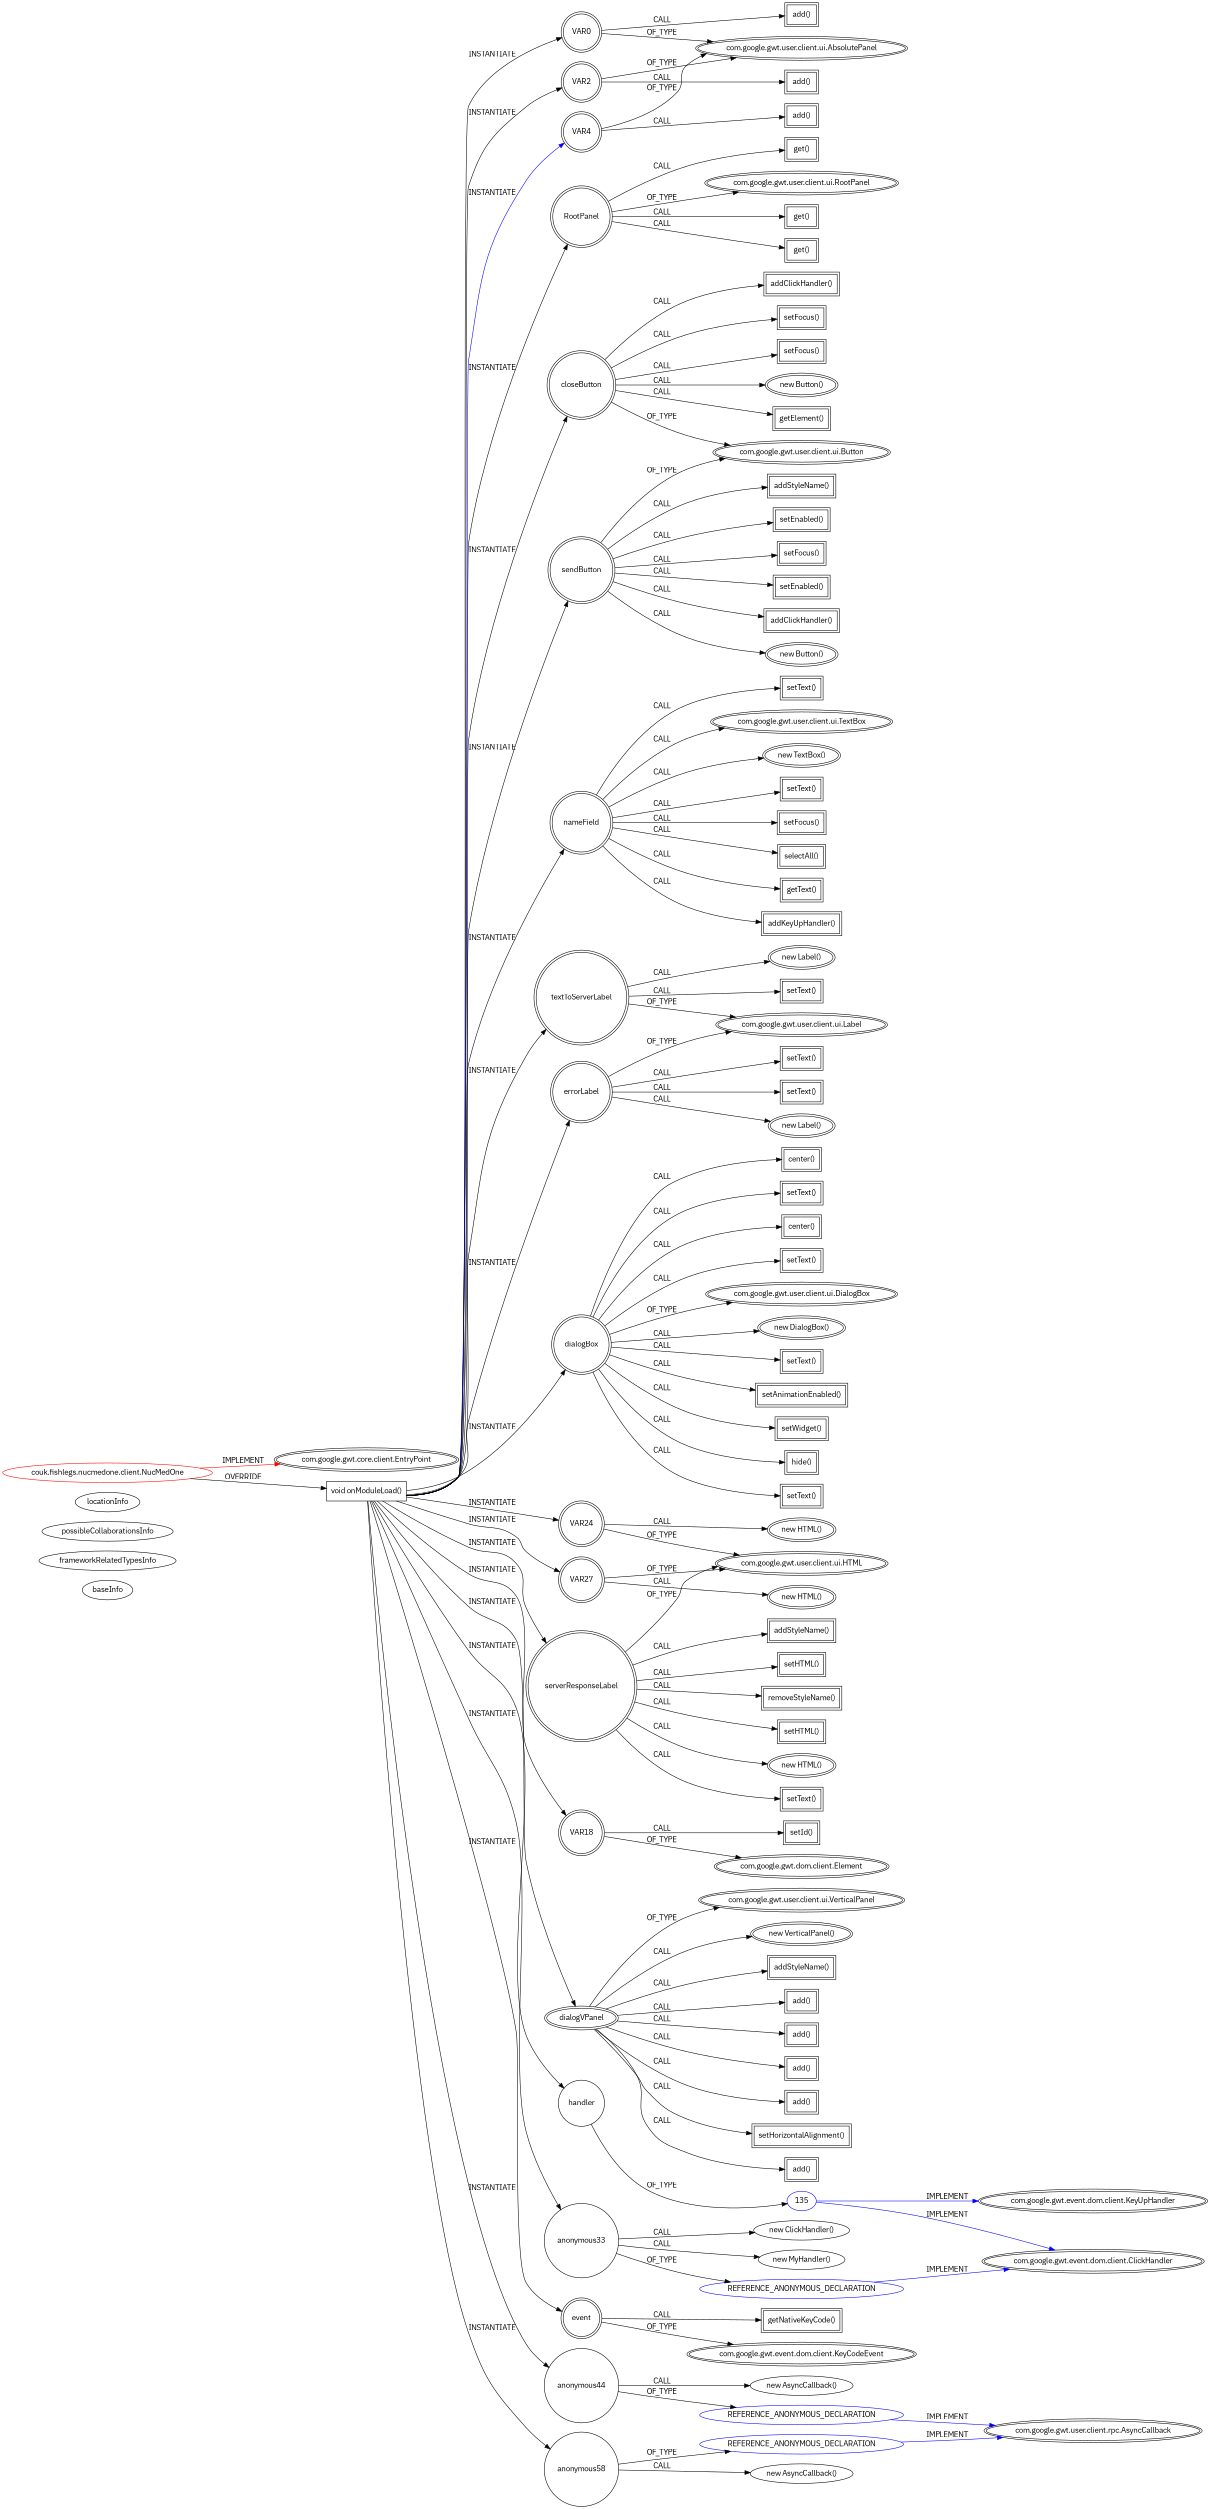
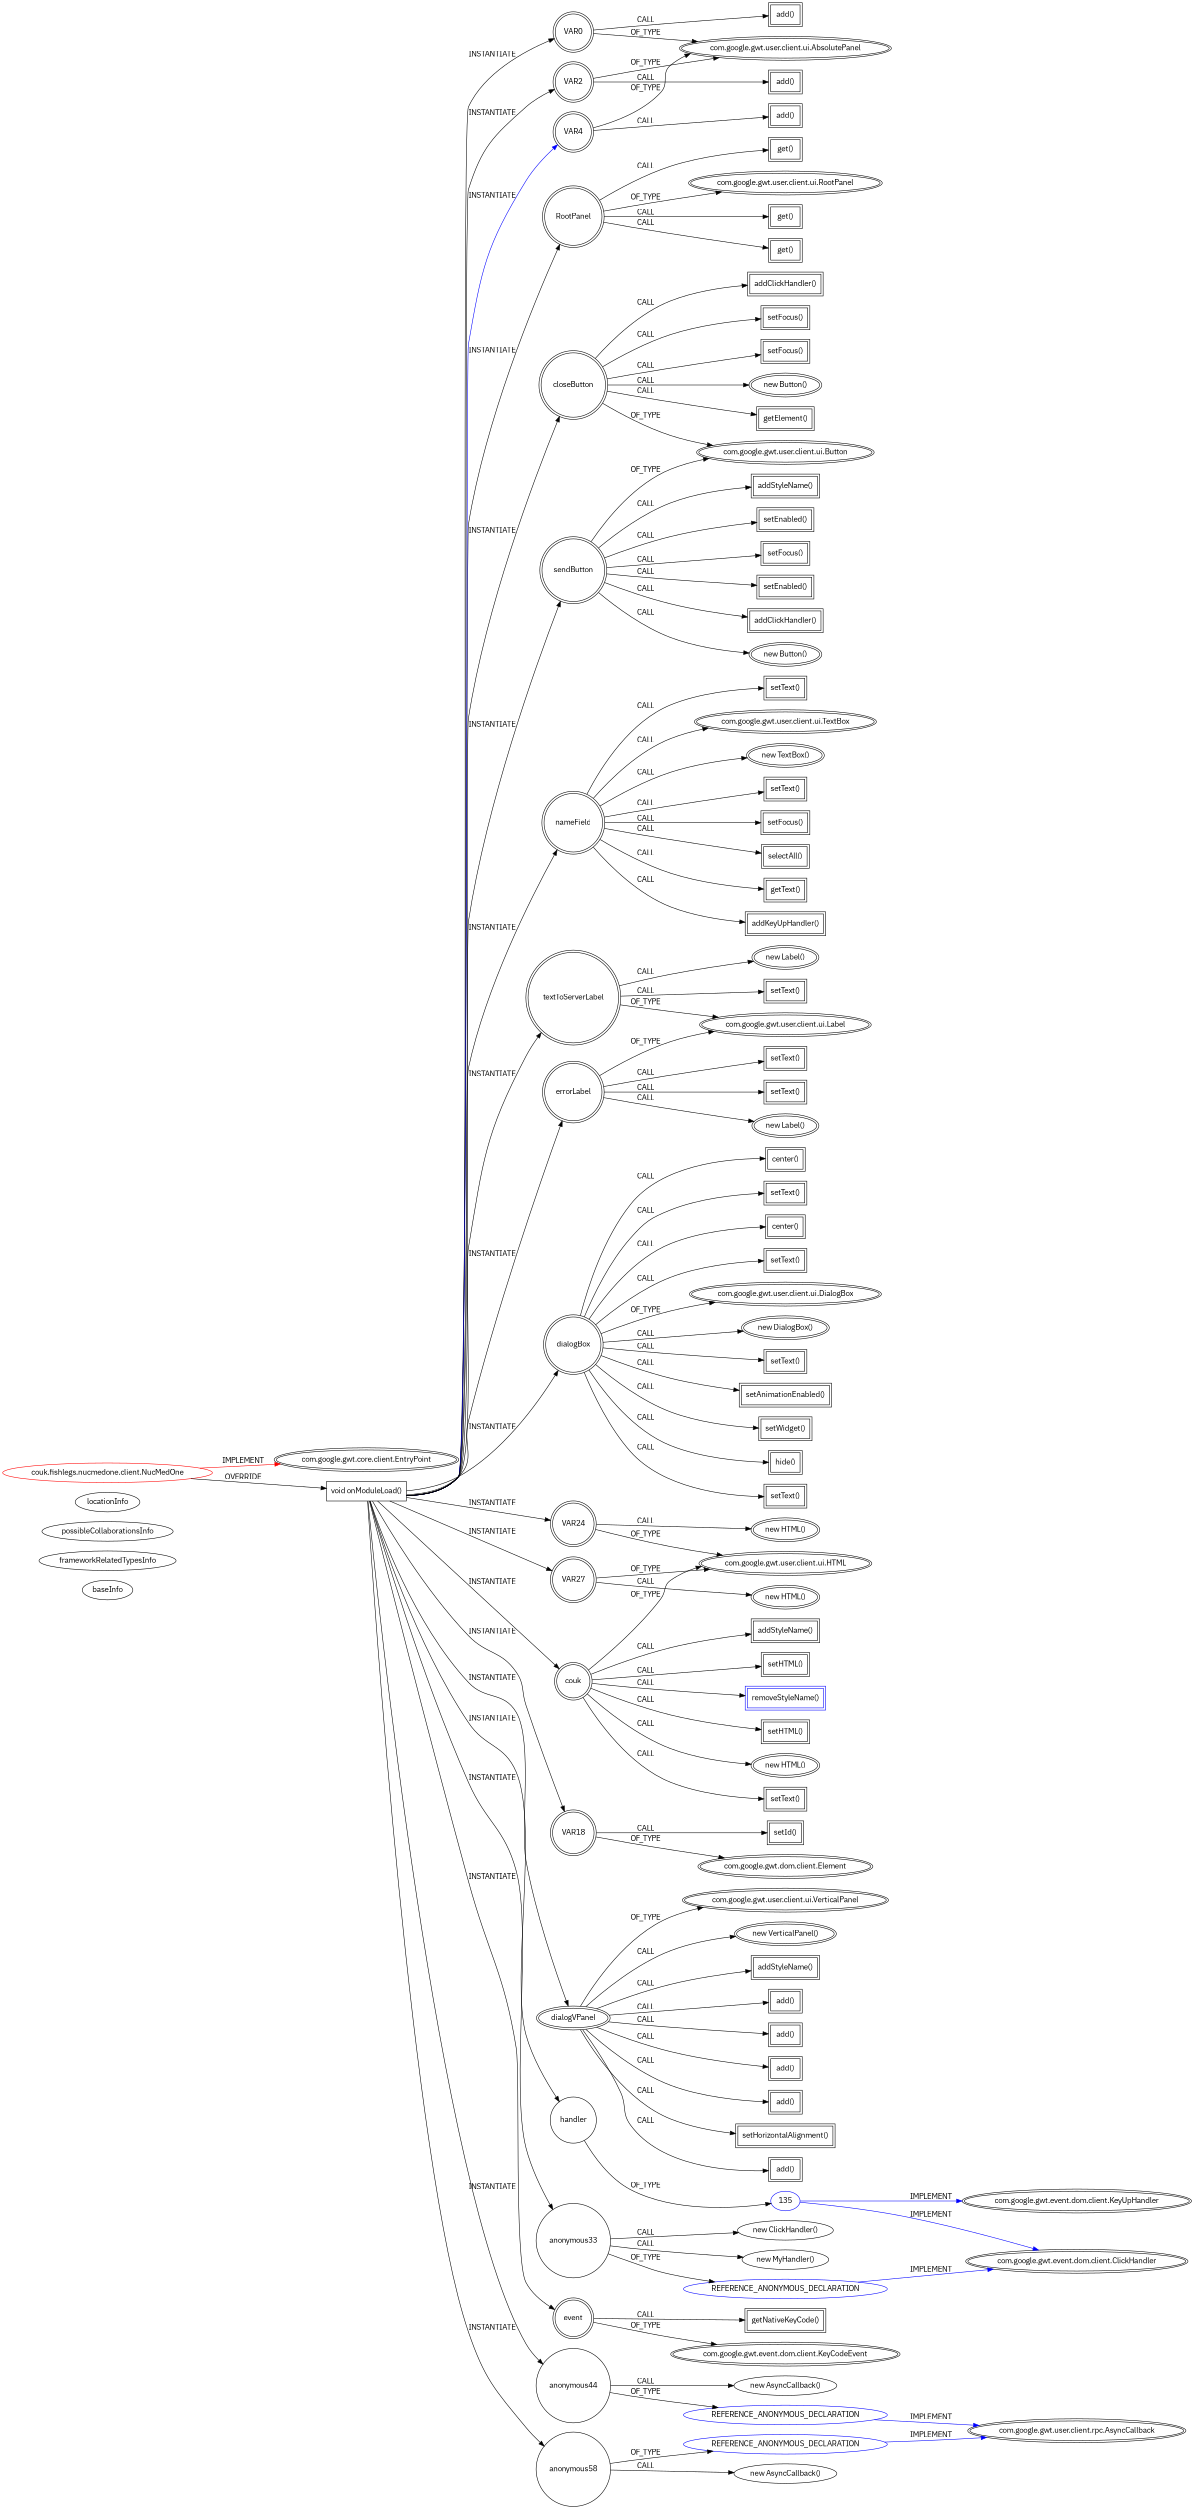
(581, 1686) -> (573, 1681)
(802, 1698) -> (785, 1698)
